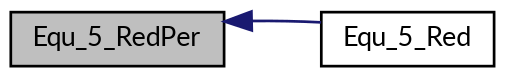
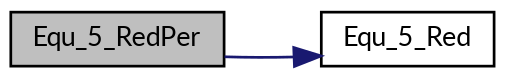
(286, 21) -> (259, 57)
